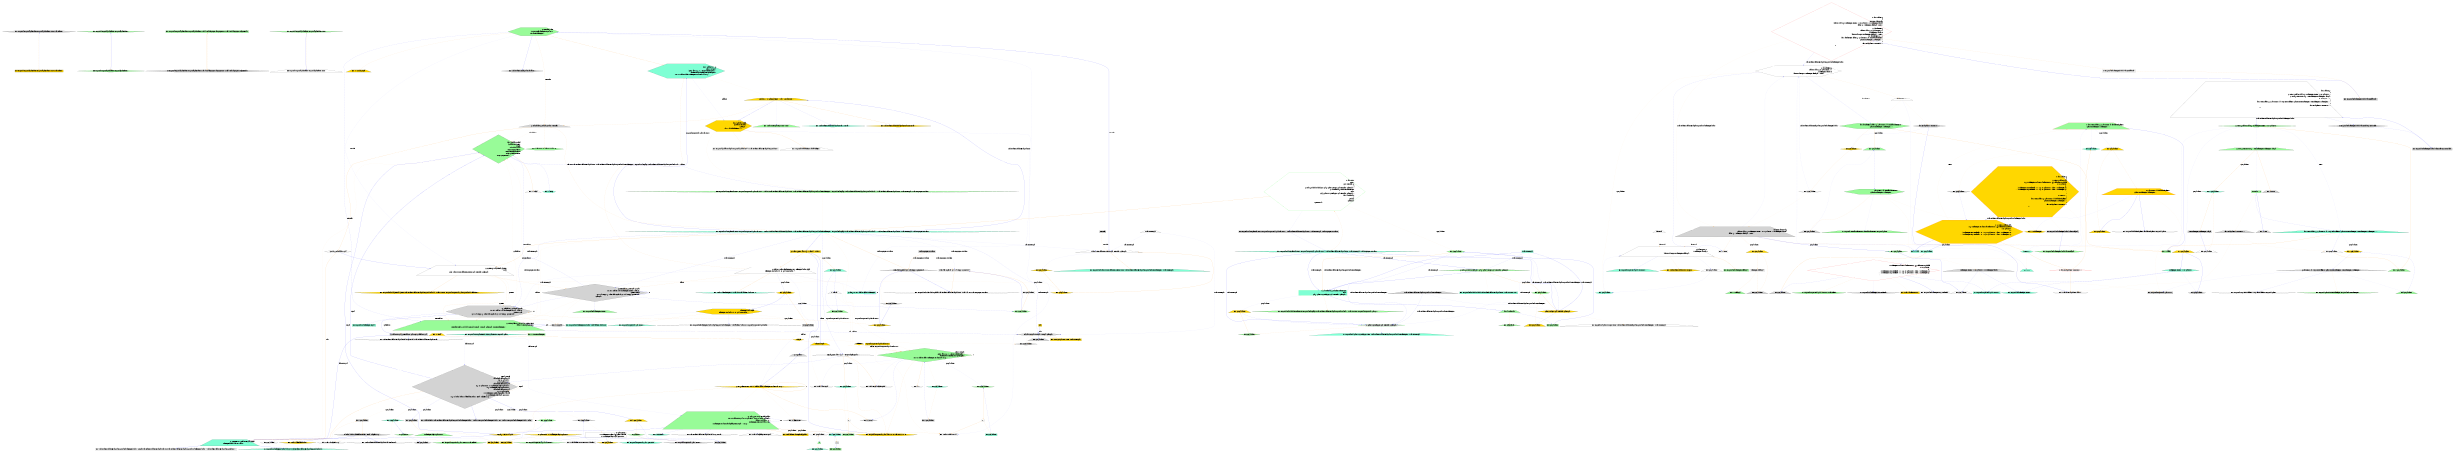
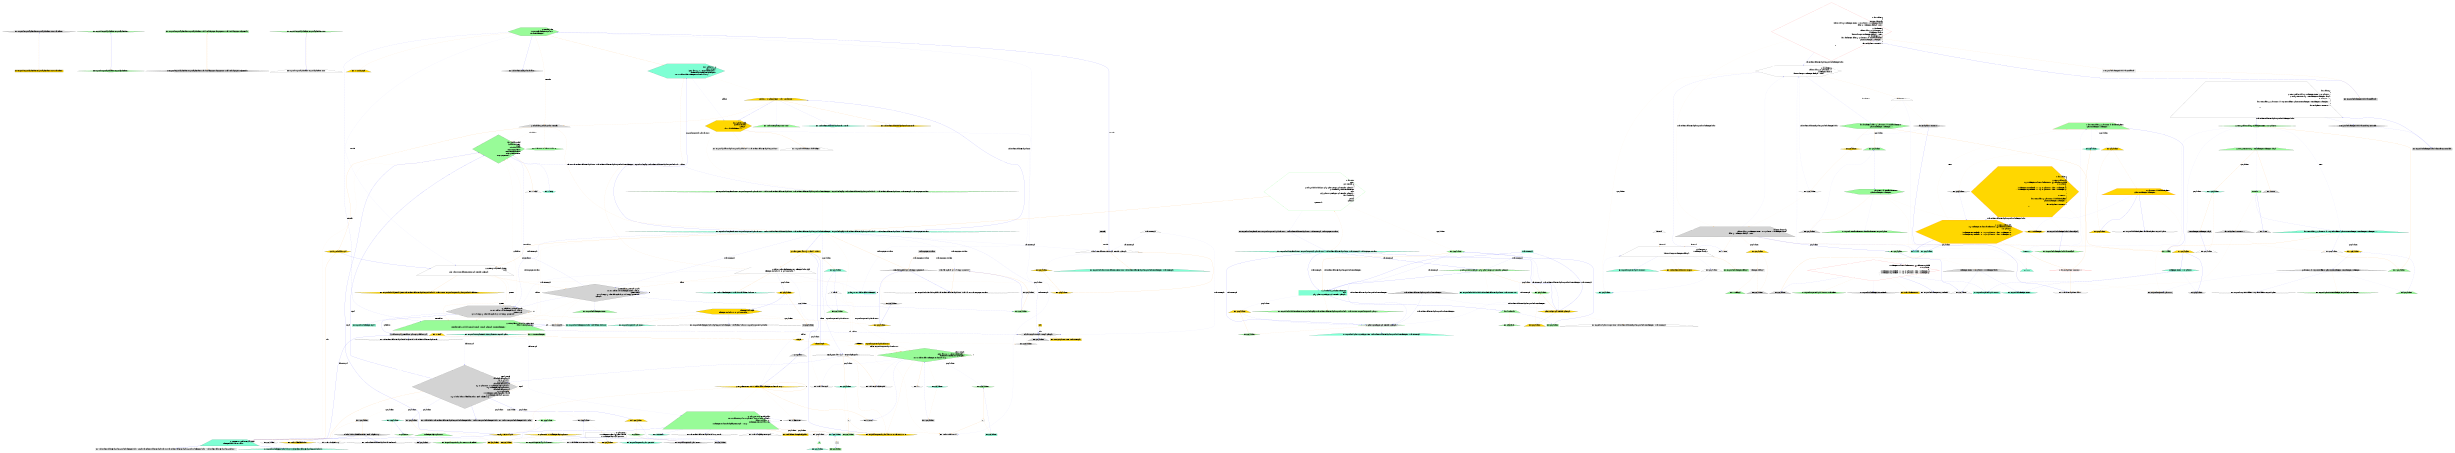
(338, 252) -> (338, 252)
